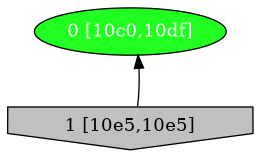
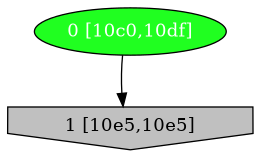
(139, 88) -> (122, 74)
